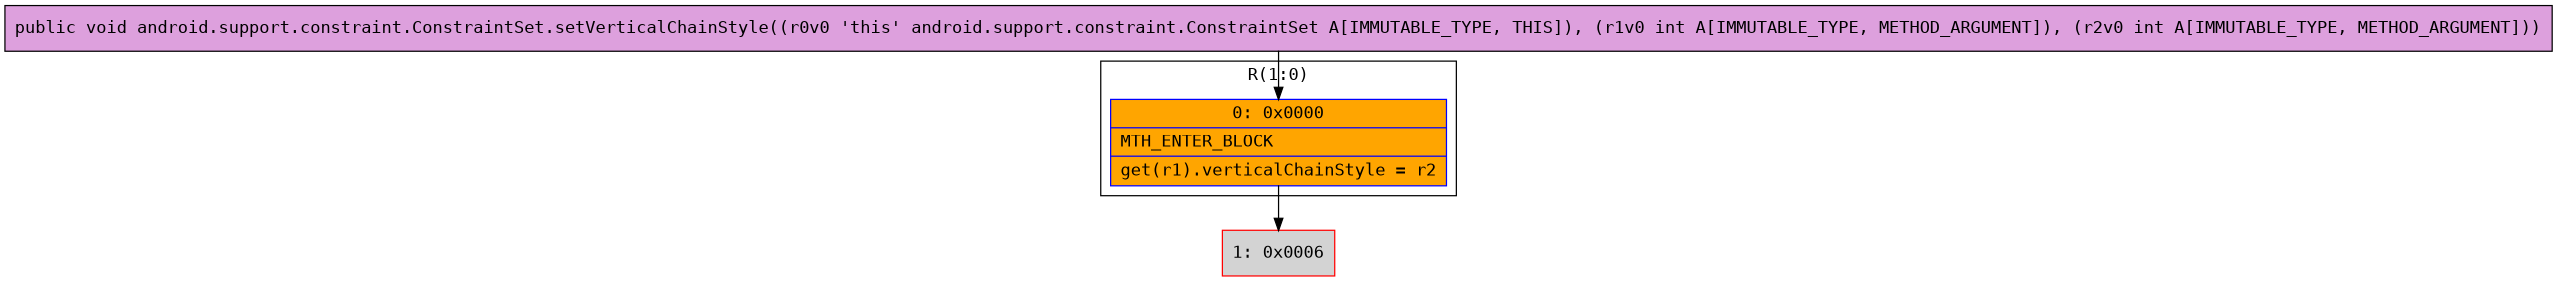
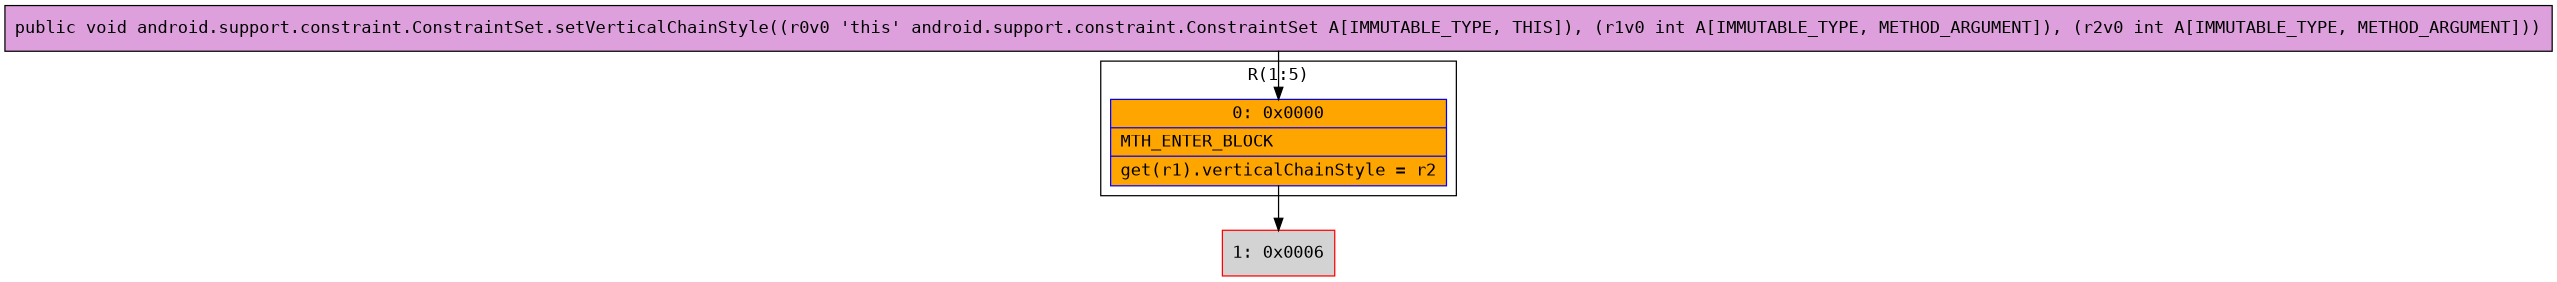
(1279, 75) -> (1279, 75)
